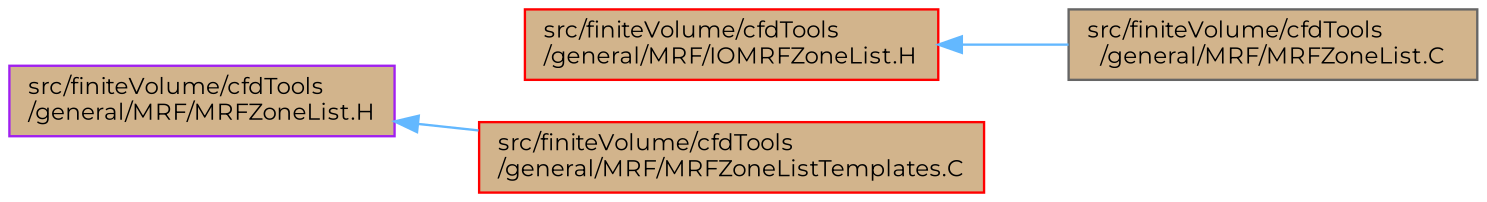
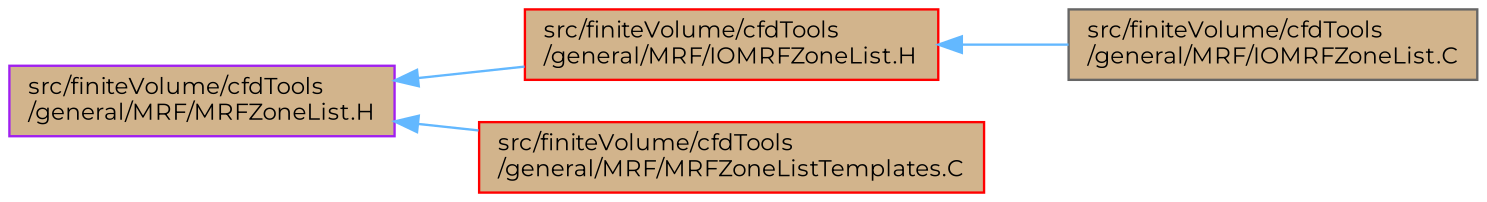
(1273, 45) -> (1273, 45)
none -> (472, 72)
